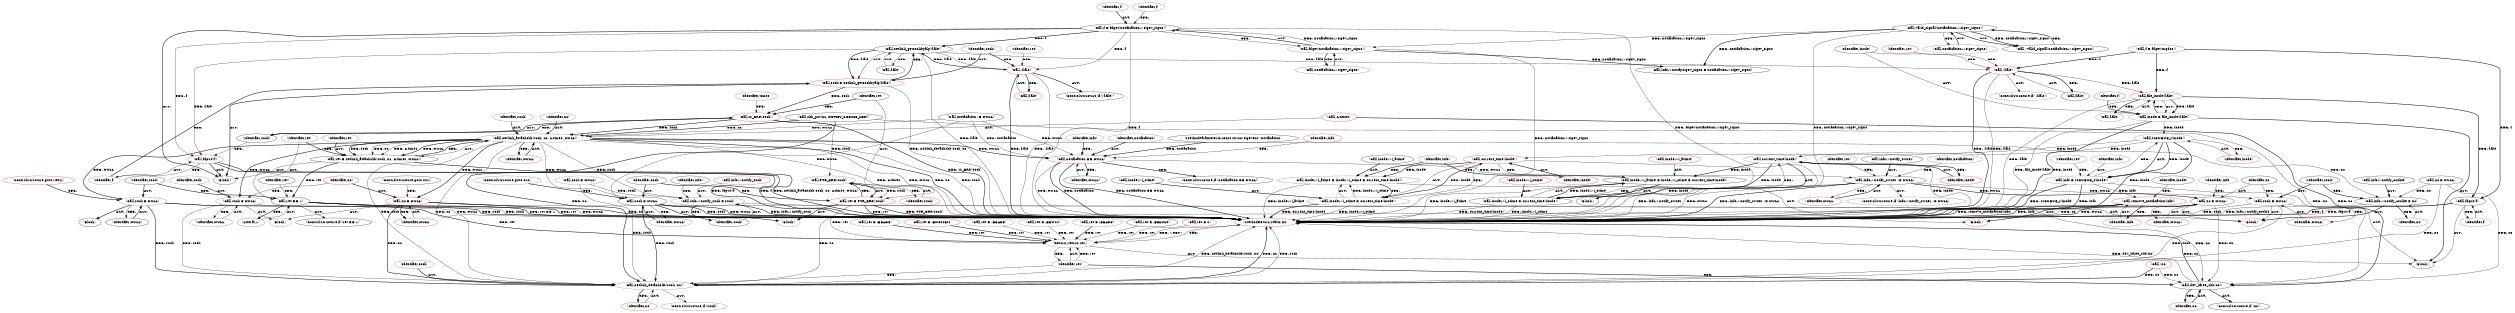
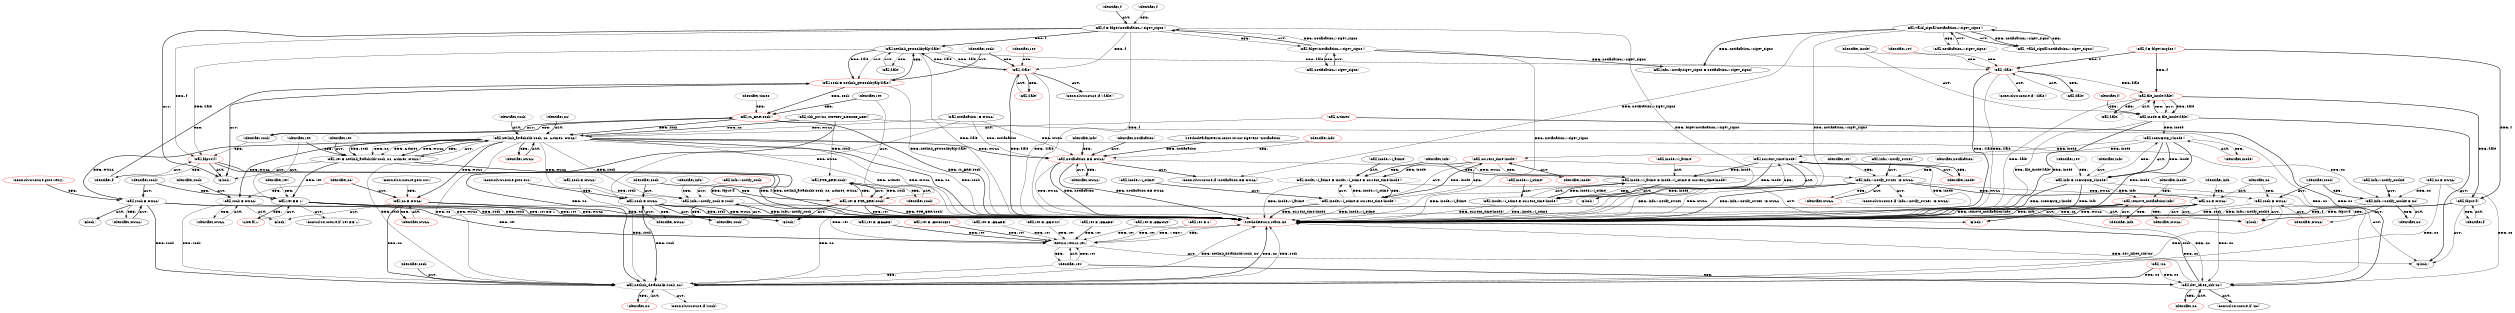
(1636, 37) -> (1577, 114)
(939, 149) -> (939, 149)
(1164, 170) -> (1164, 170)
